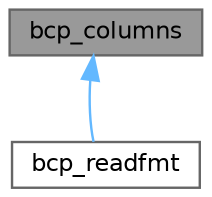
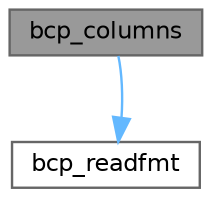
(90, 111) -> (122, 87)
